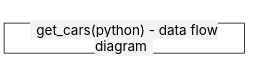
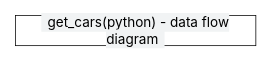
(124, 38) -> (135, 30)
